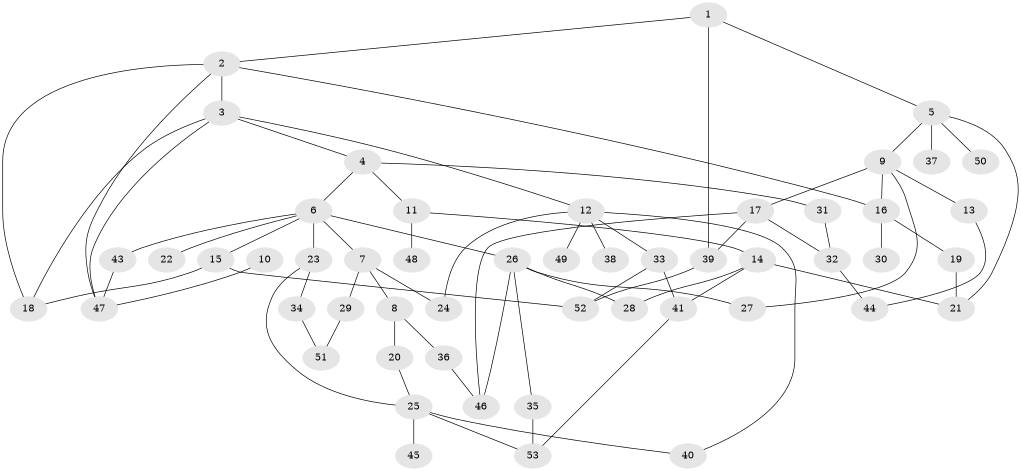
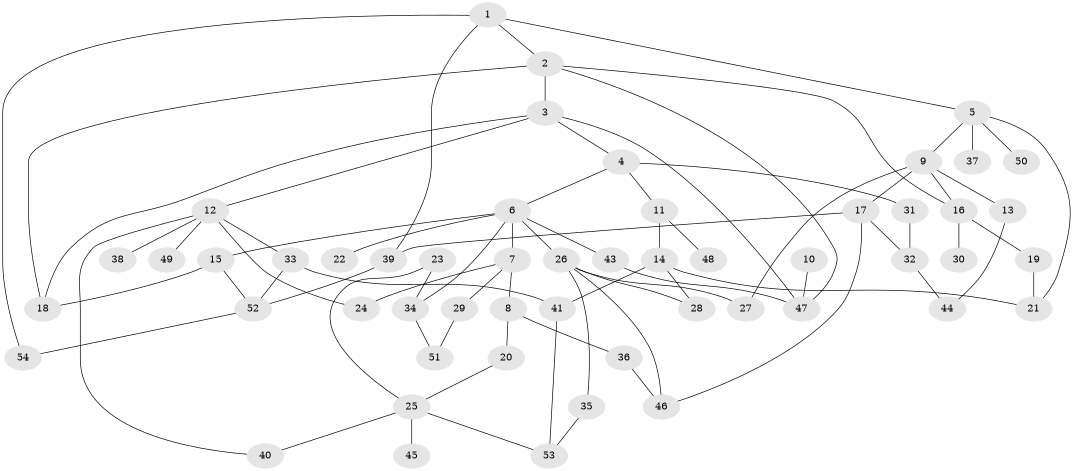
(314, 236) -> (469, 266)
none -> (23, 358)
